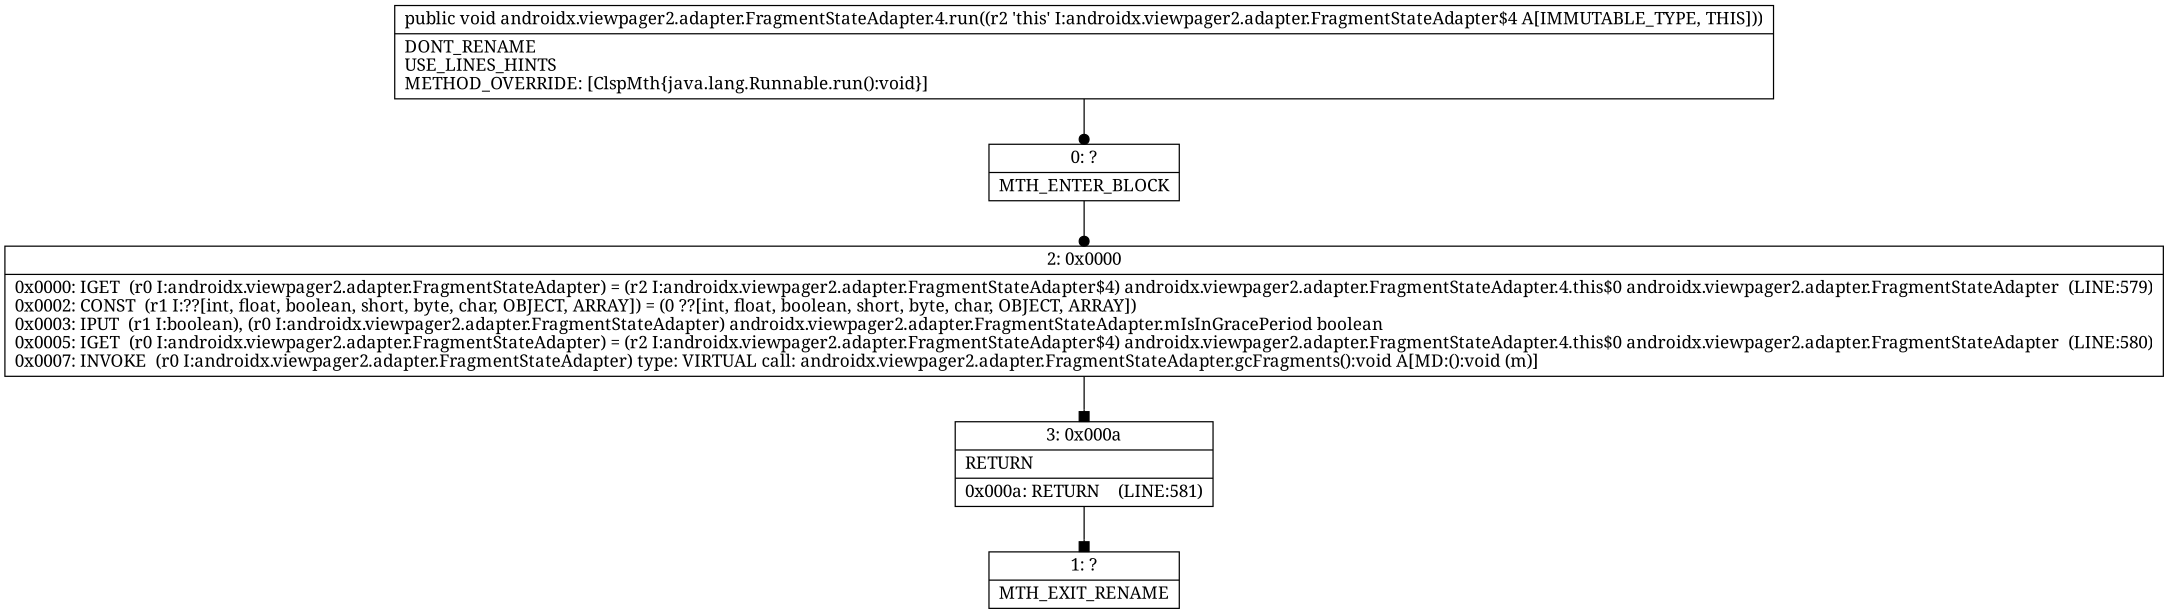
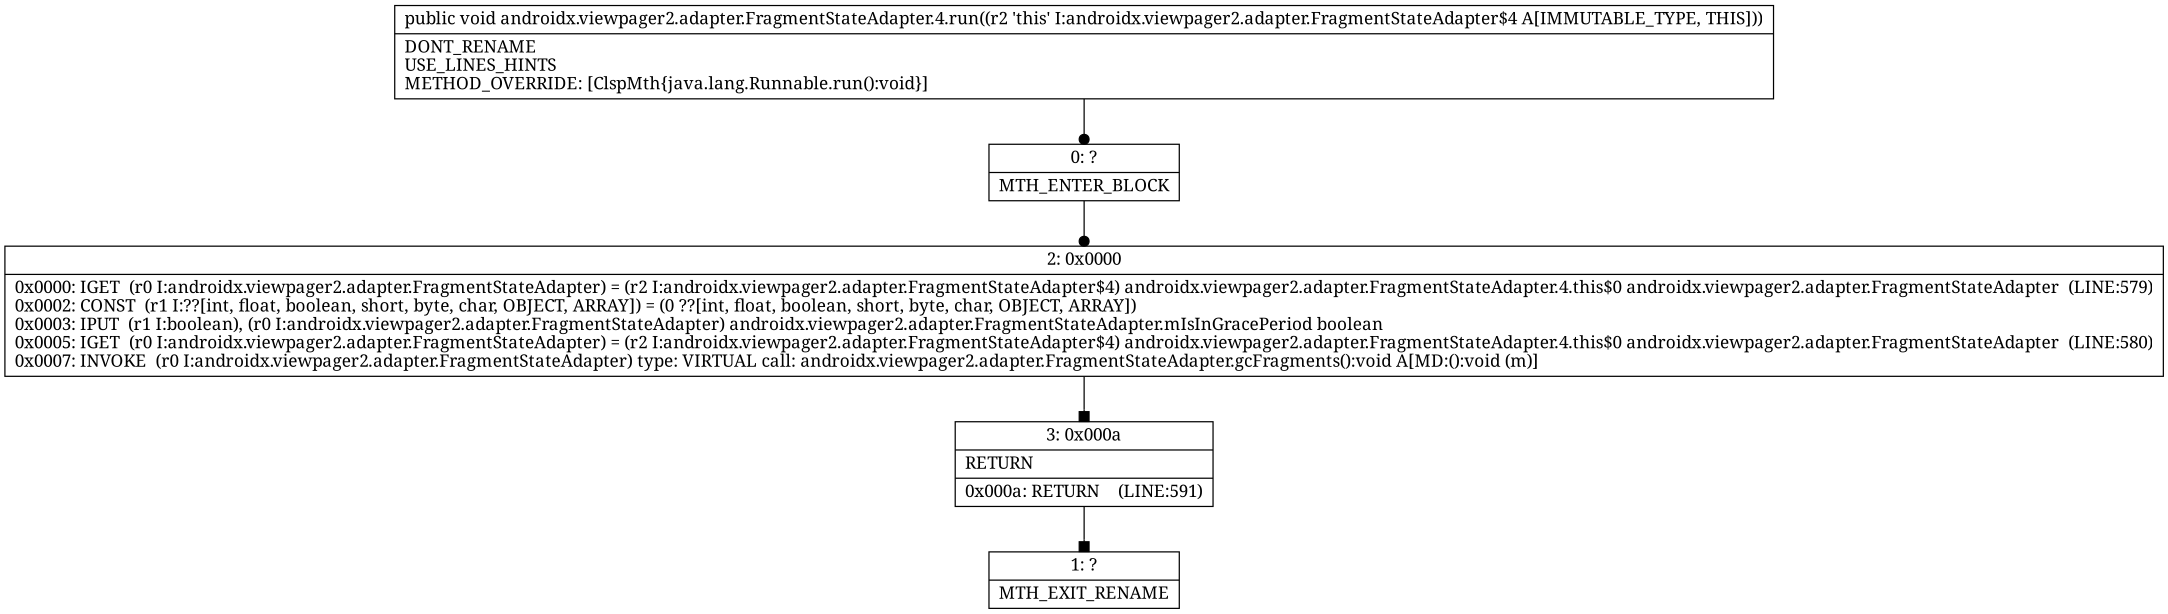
(1084, 492) -> (1084, 492)
